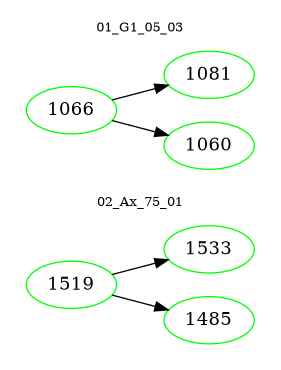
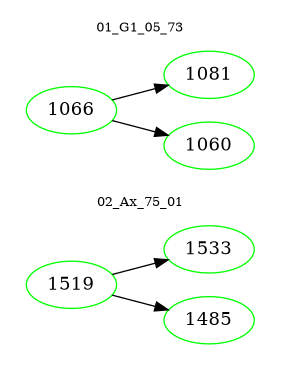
(140, 28) -> (140, 28)
